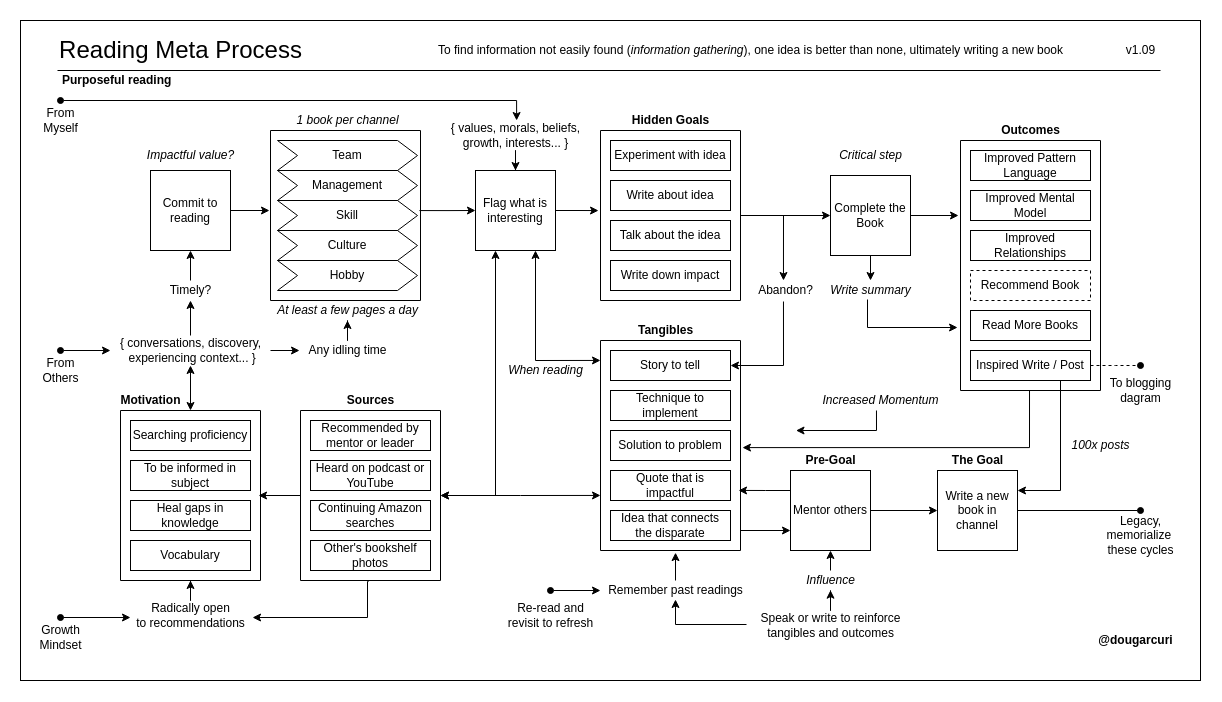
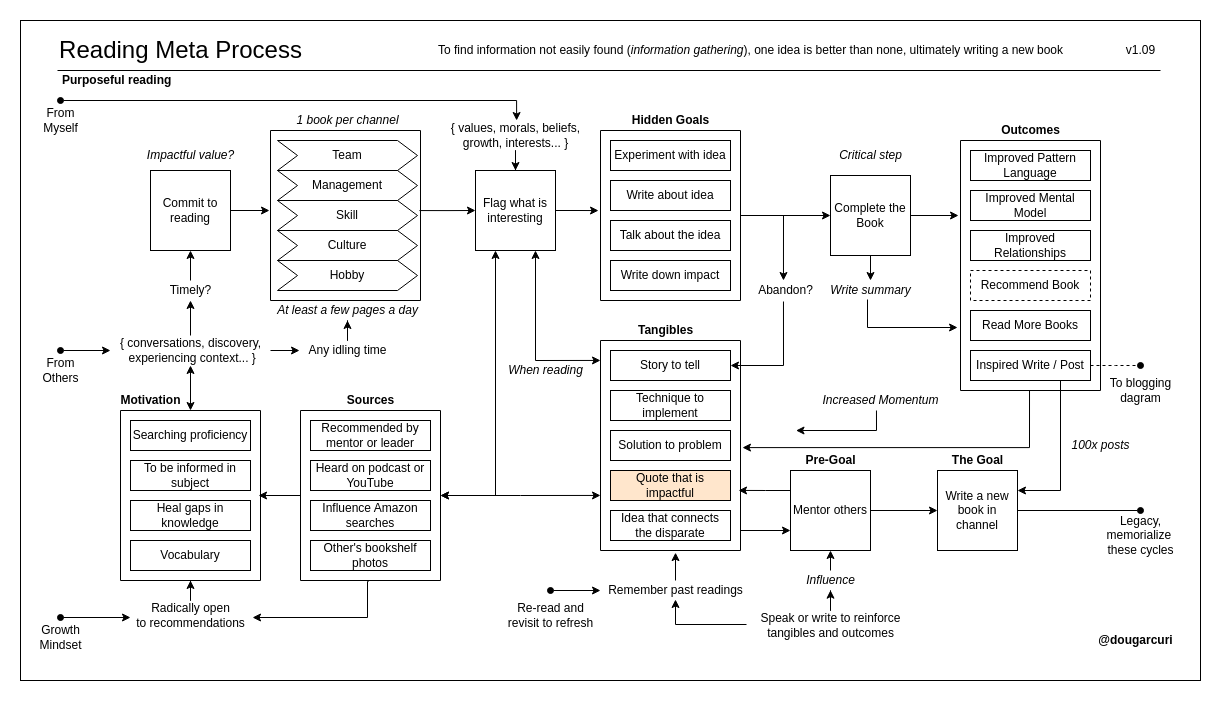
(671, 486) -> (671, 486)
(371, 516) -> (371, 516)
